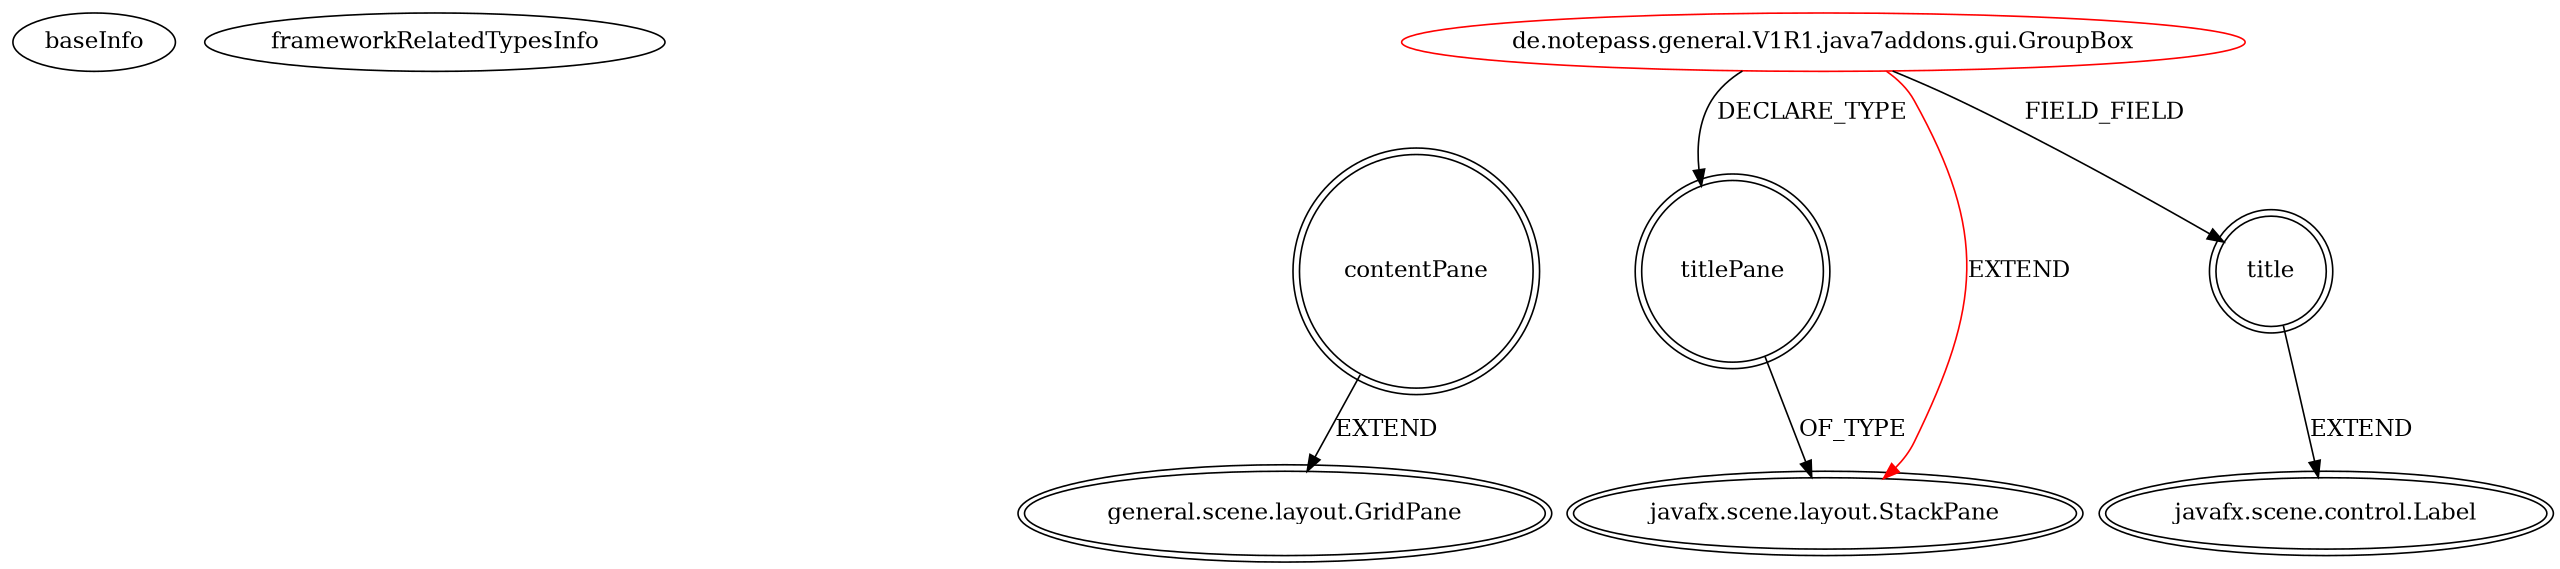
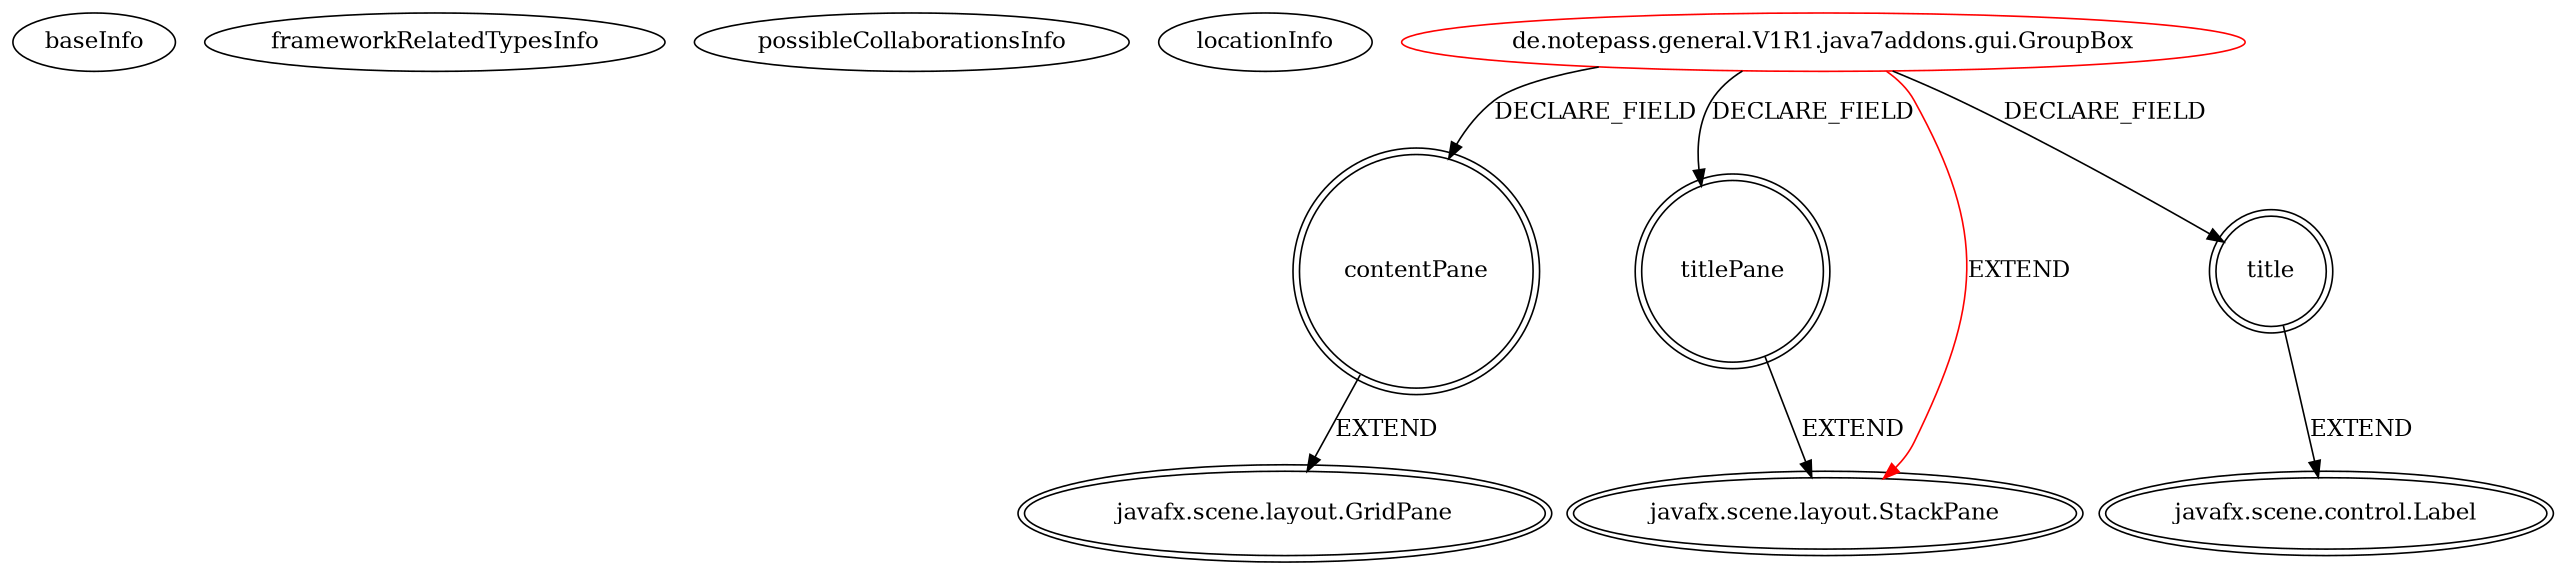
none -> (912, 42)
none -> (1265, 42)
none -> (1517, 88)
(1813, 113) -> (1813, 113)
(2105, 113) -> (2105, 113)
(1853, 430) -> (1853, 430)
(1285, 513) -> (1285, 513)
